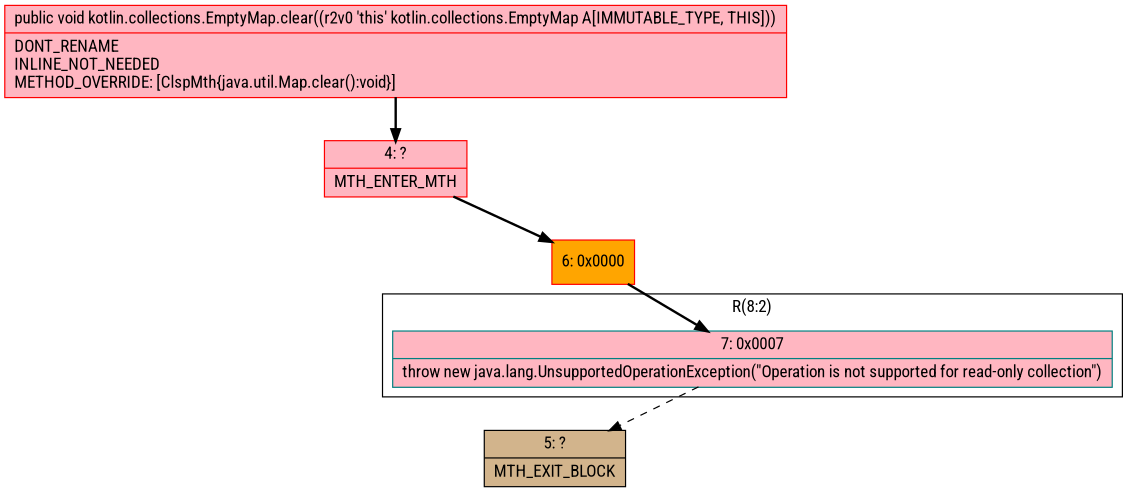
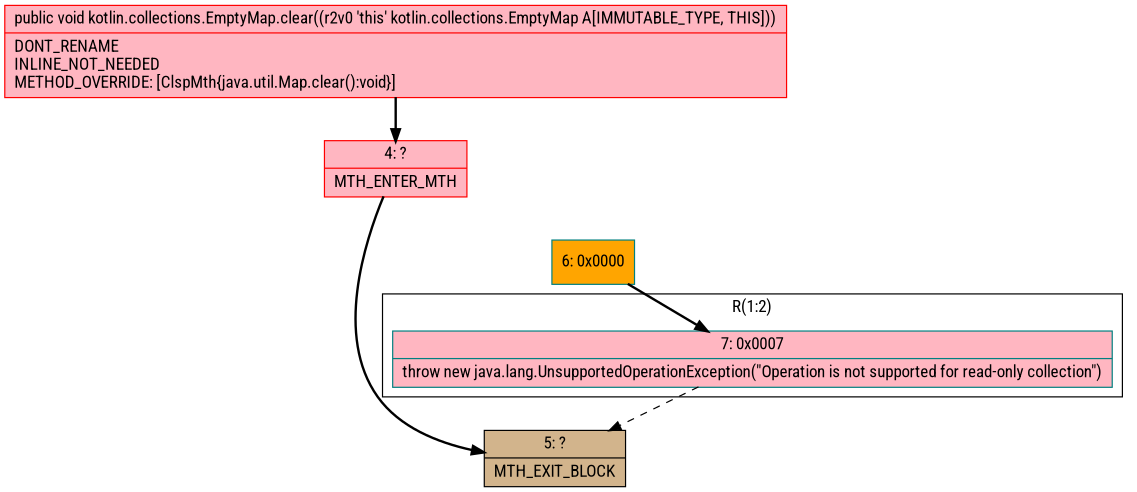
(497, 217) -> (359, 352)
(593, 262) -> (593, 262)
(752, 308) -> (752, 308)
